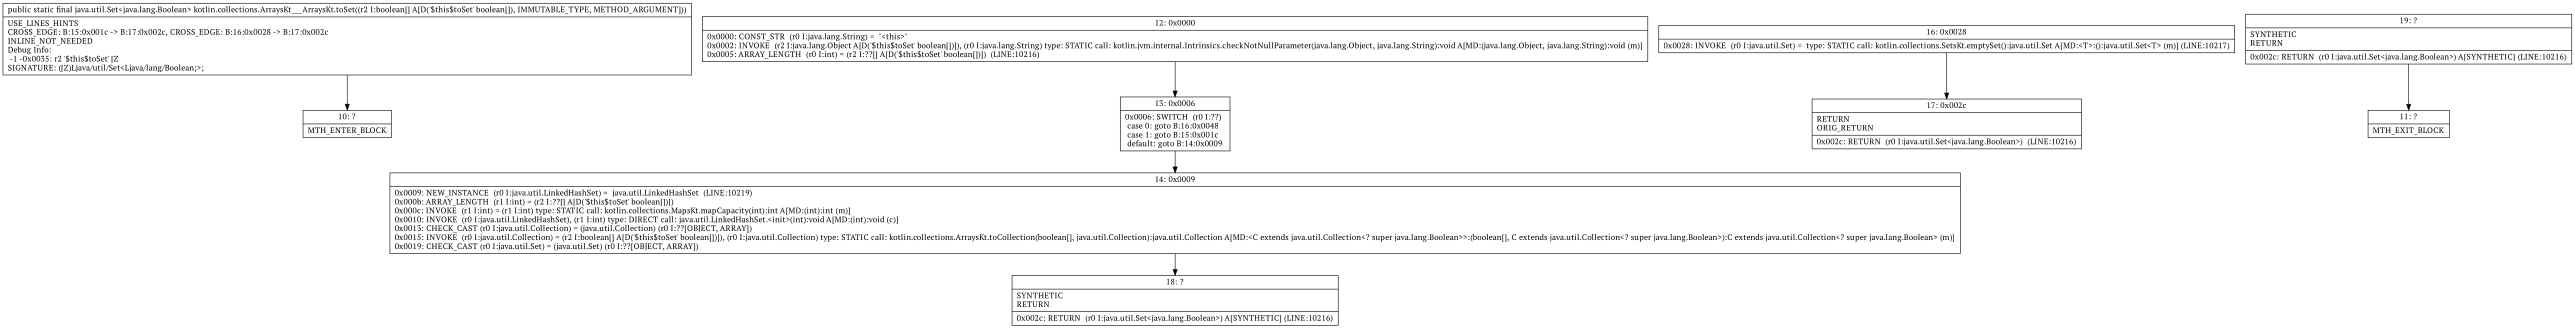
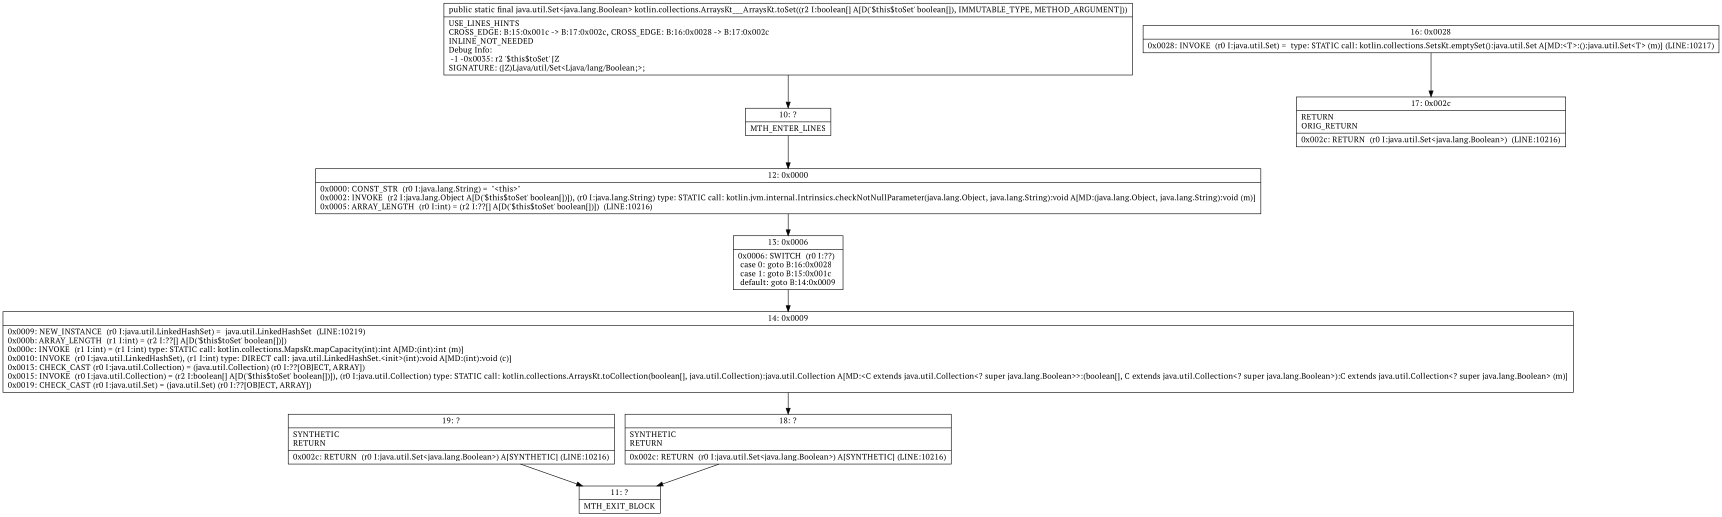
(1172, 126) -> (785, 265)
(347, 130) -> (788, 128)
none -> (788, 149)
none -> (691, 474)
